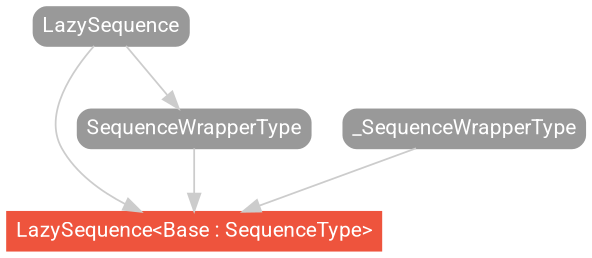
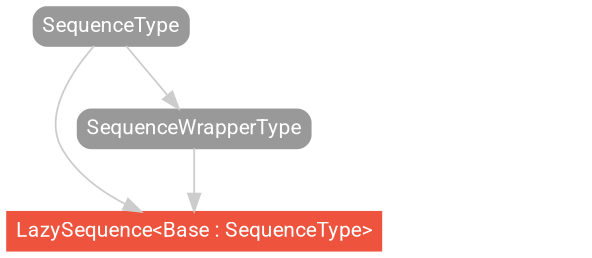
(111, 26) -> (111, 26)
(464, 129) -> none
